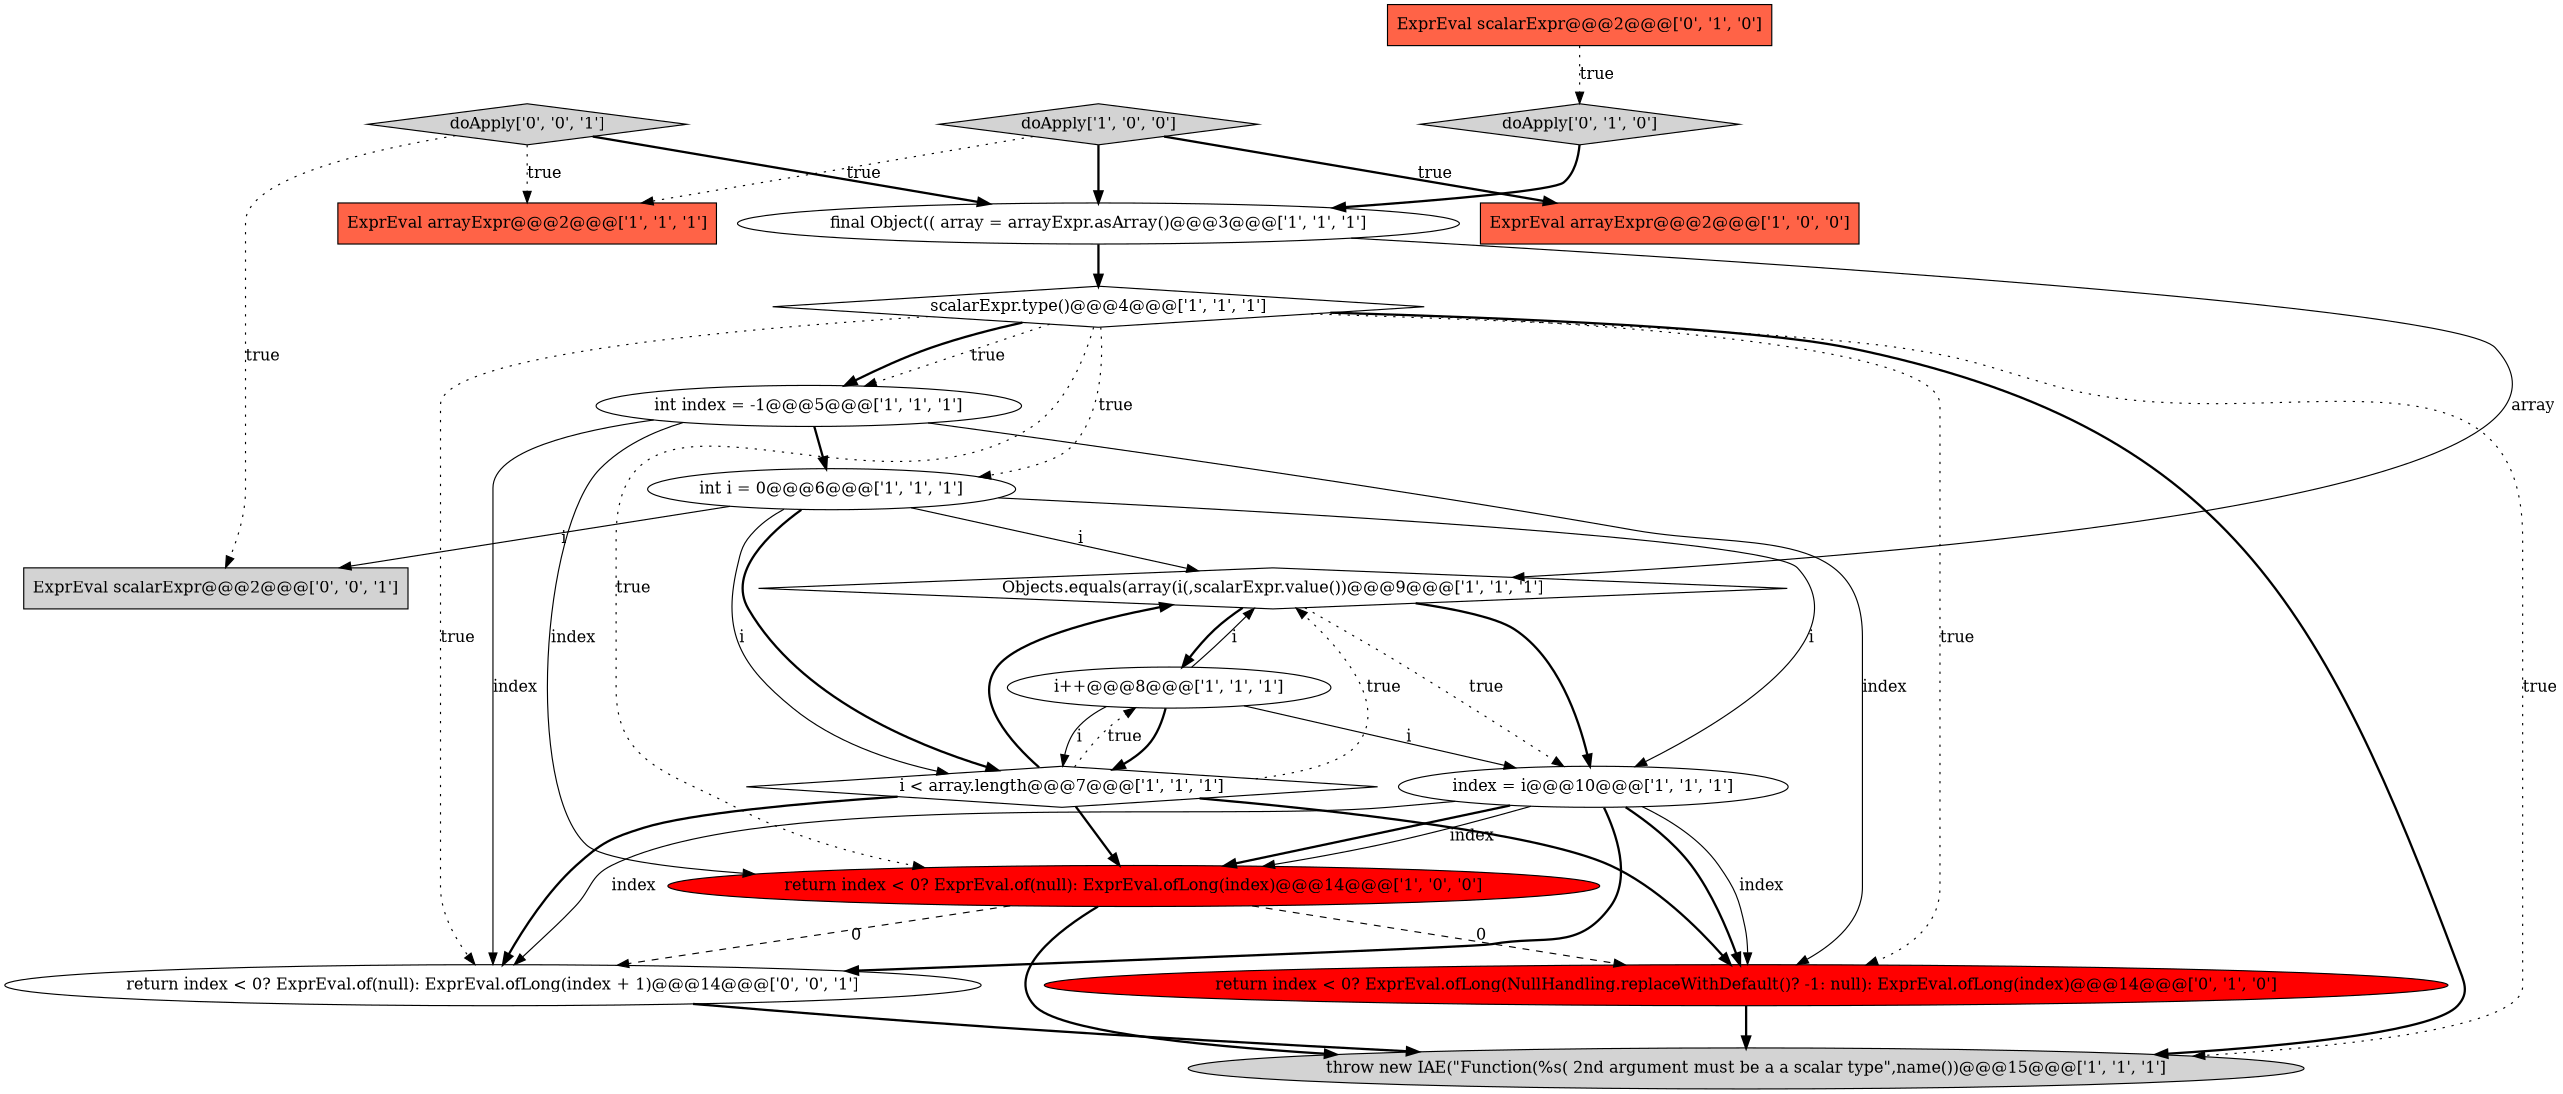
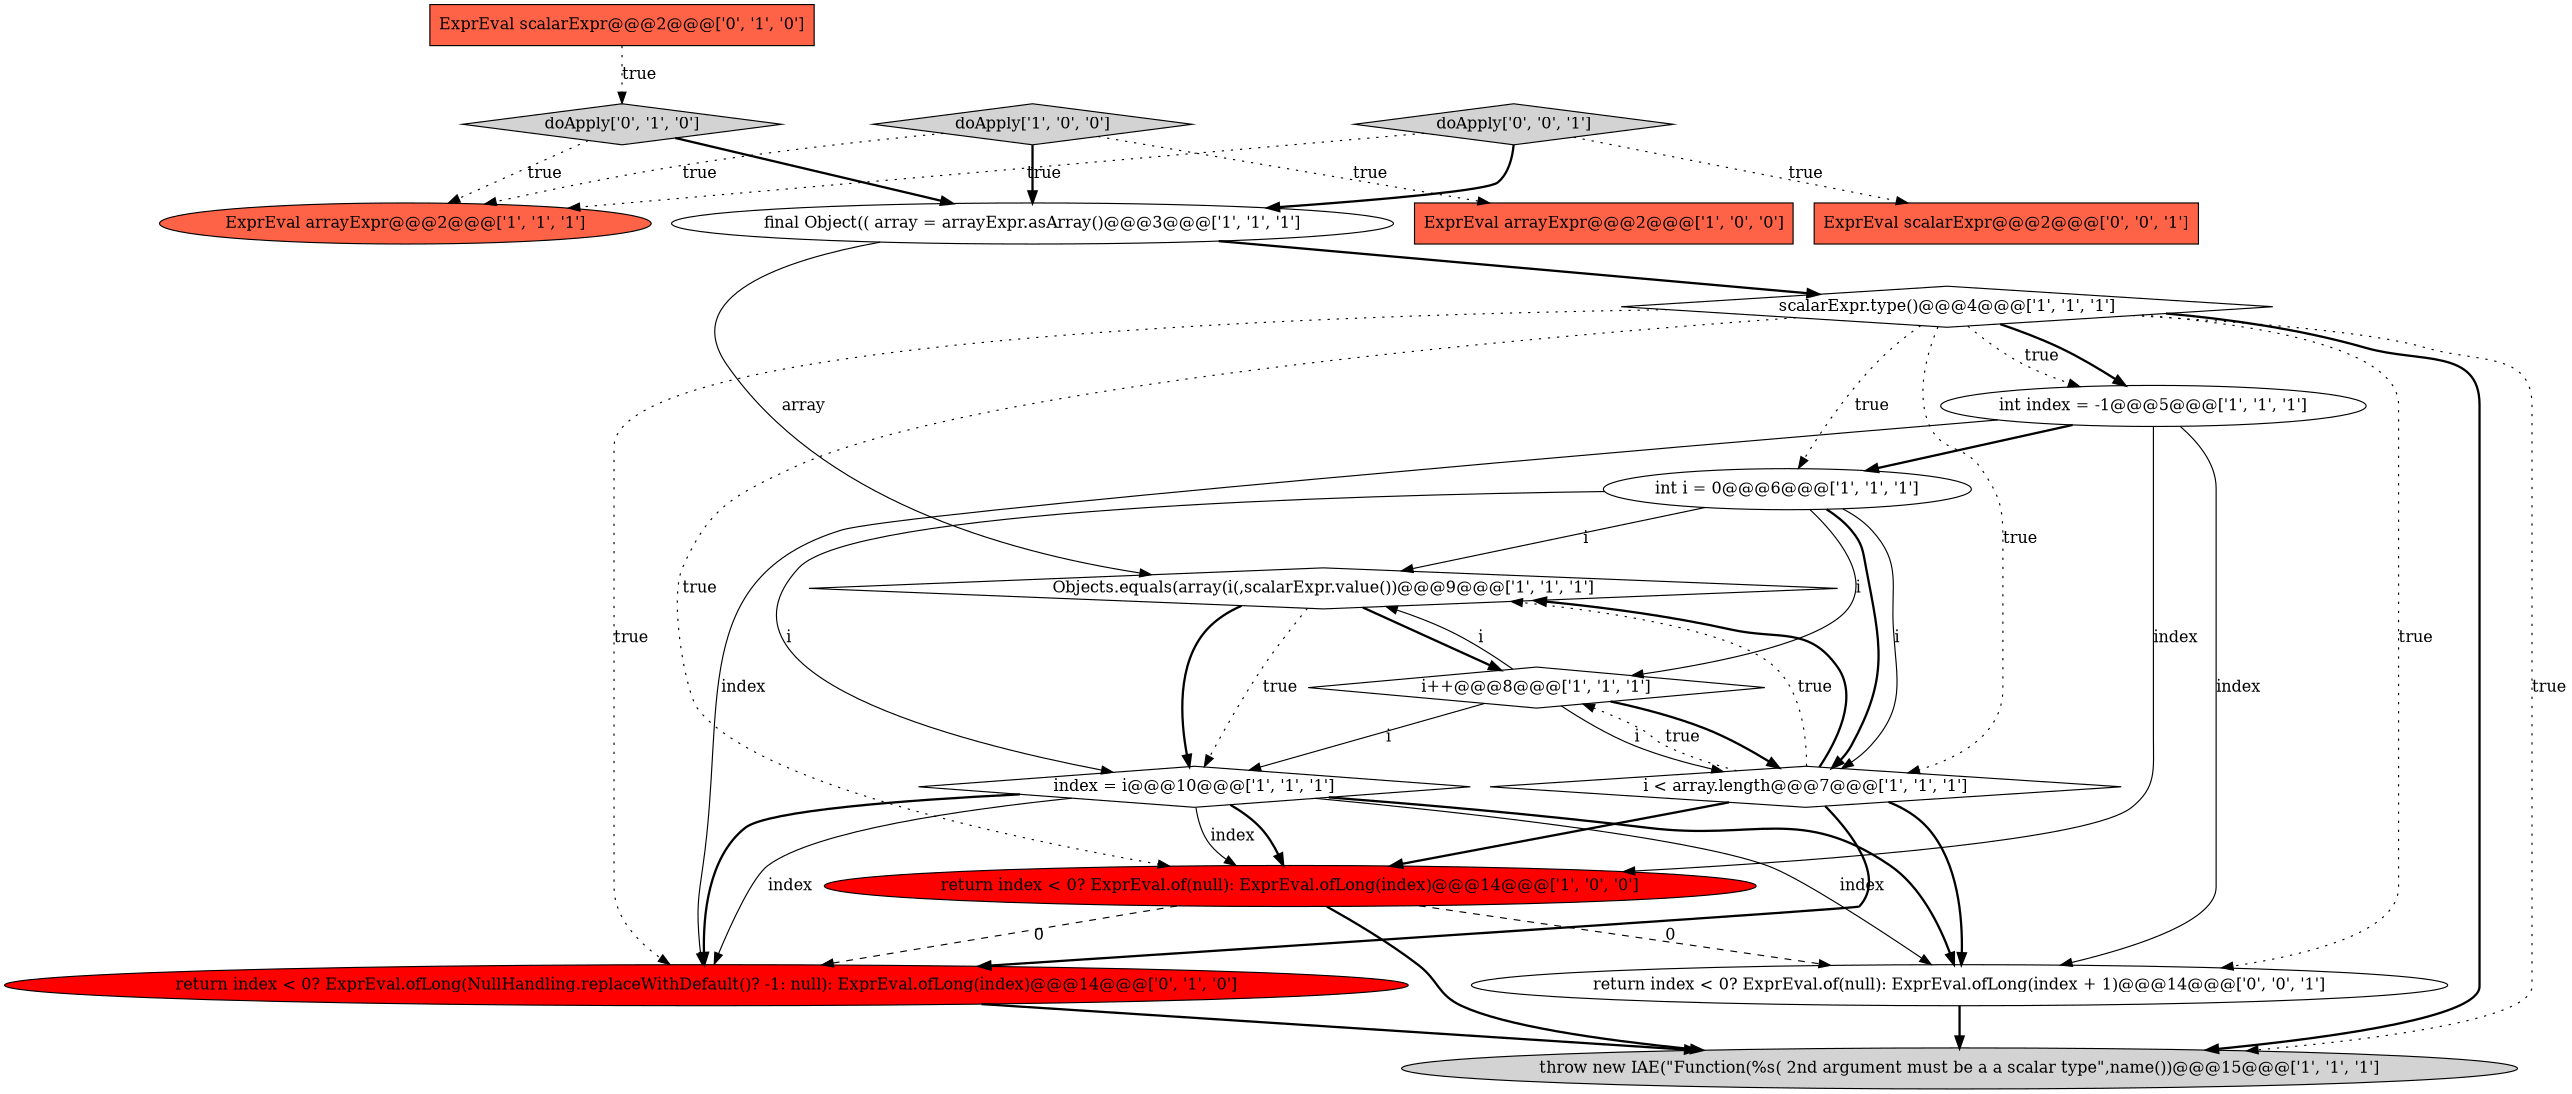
(1354, 169) -> (1288, 169)
none -> (523, 170)
(527, 223) -> (405, 223)
(541, 536) -> (1813, 632)
none -> (2003, 554)
(216, 588) -> (2006, 223)
(1169, 688) -> (1537, 688)
(1593, 787) -> (1194, 787)
